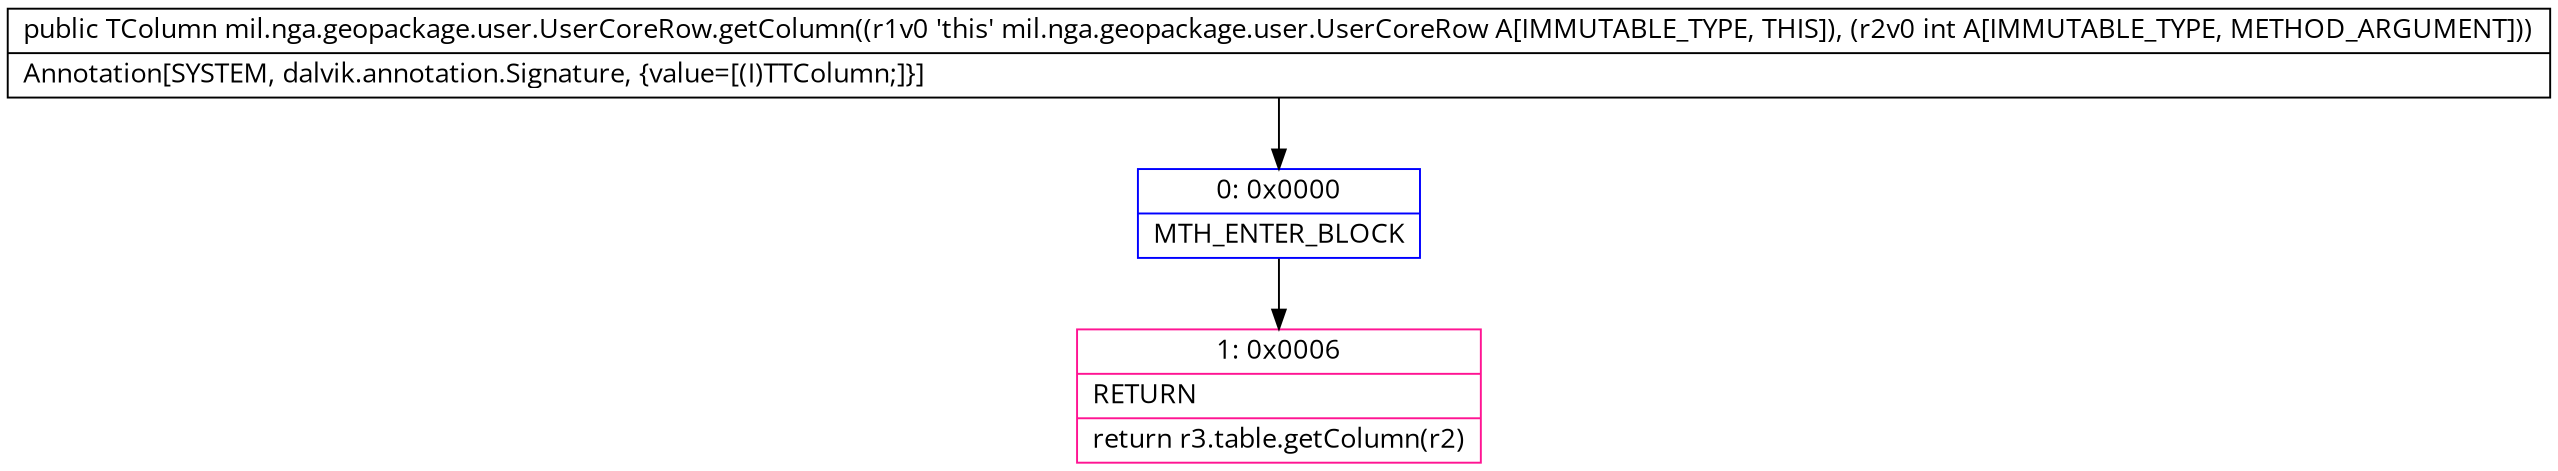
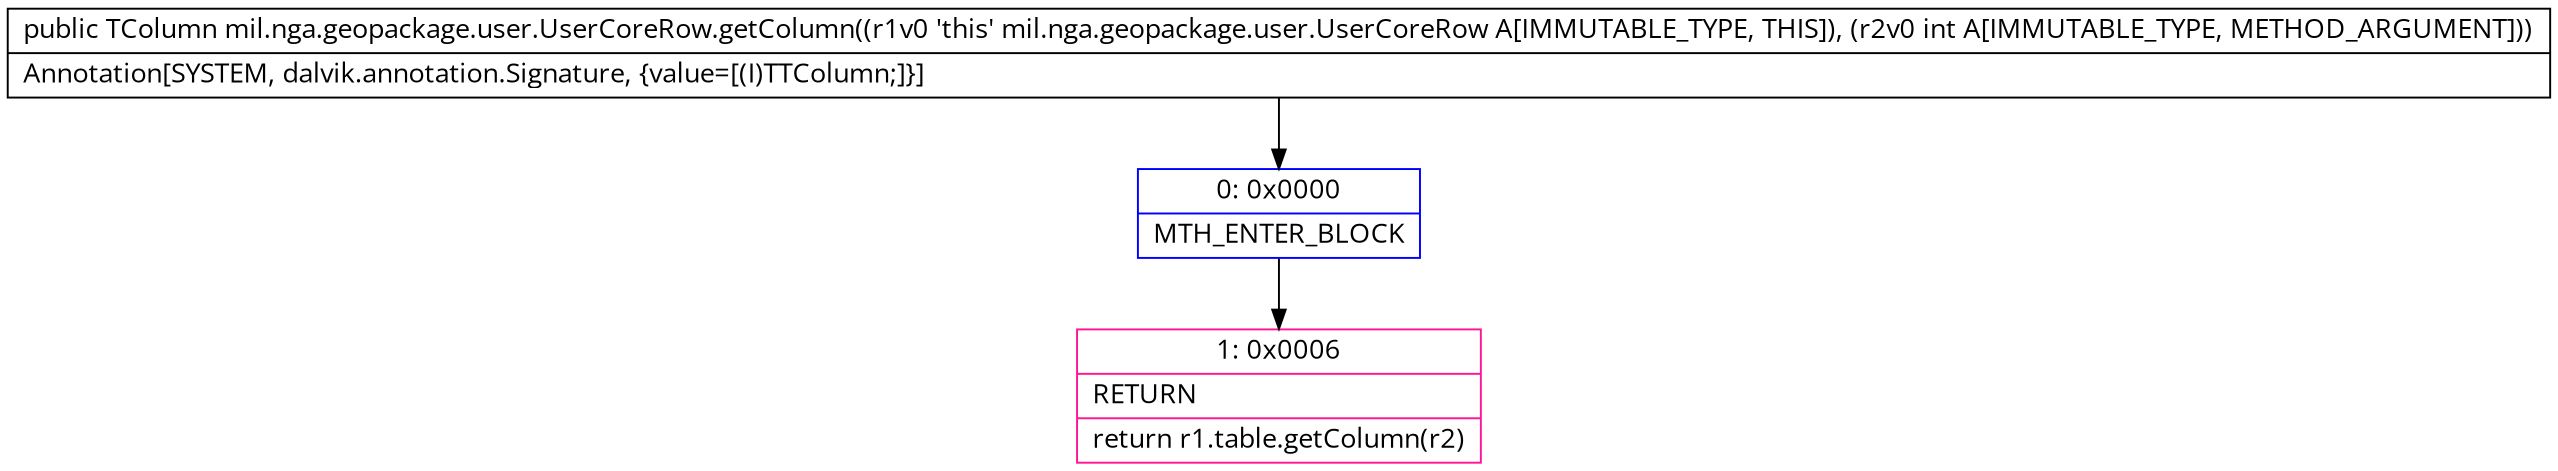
(1279, 440) -> (1279, 440)
